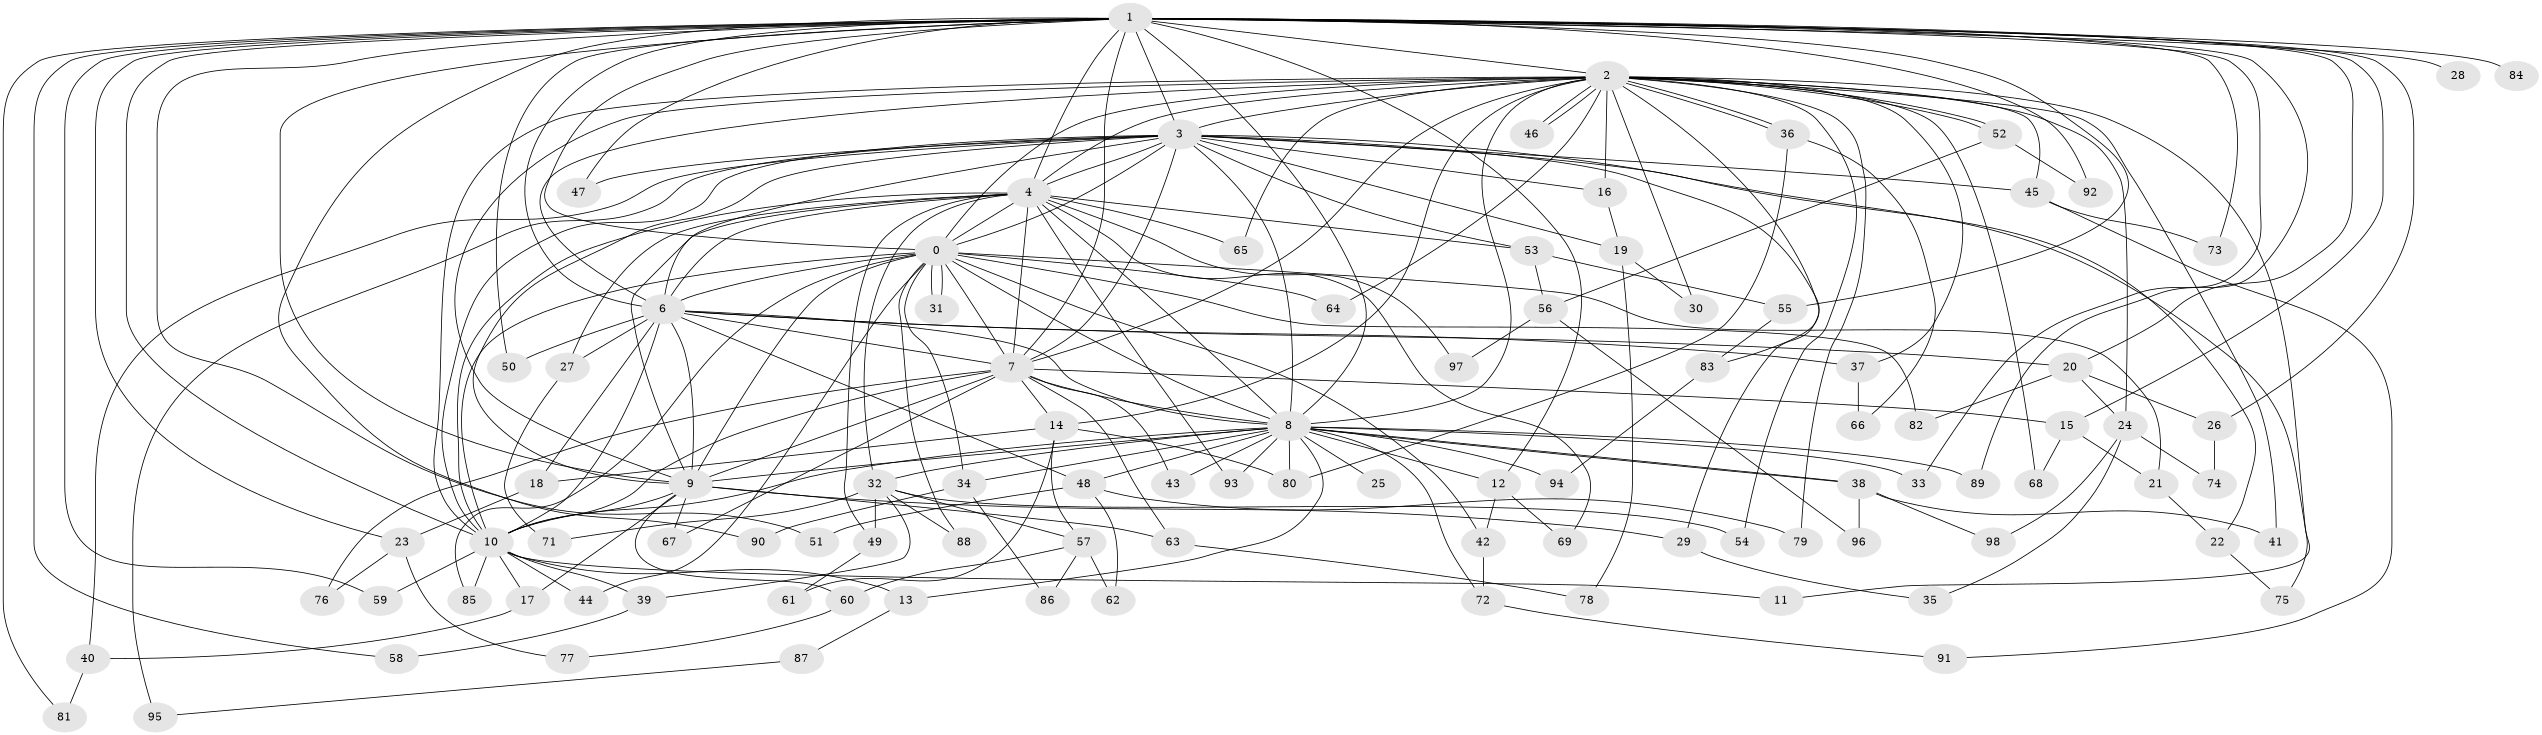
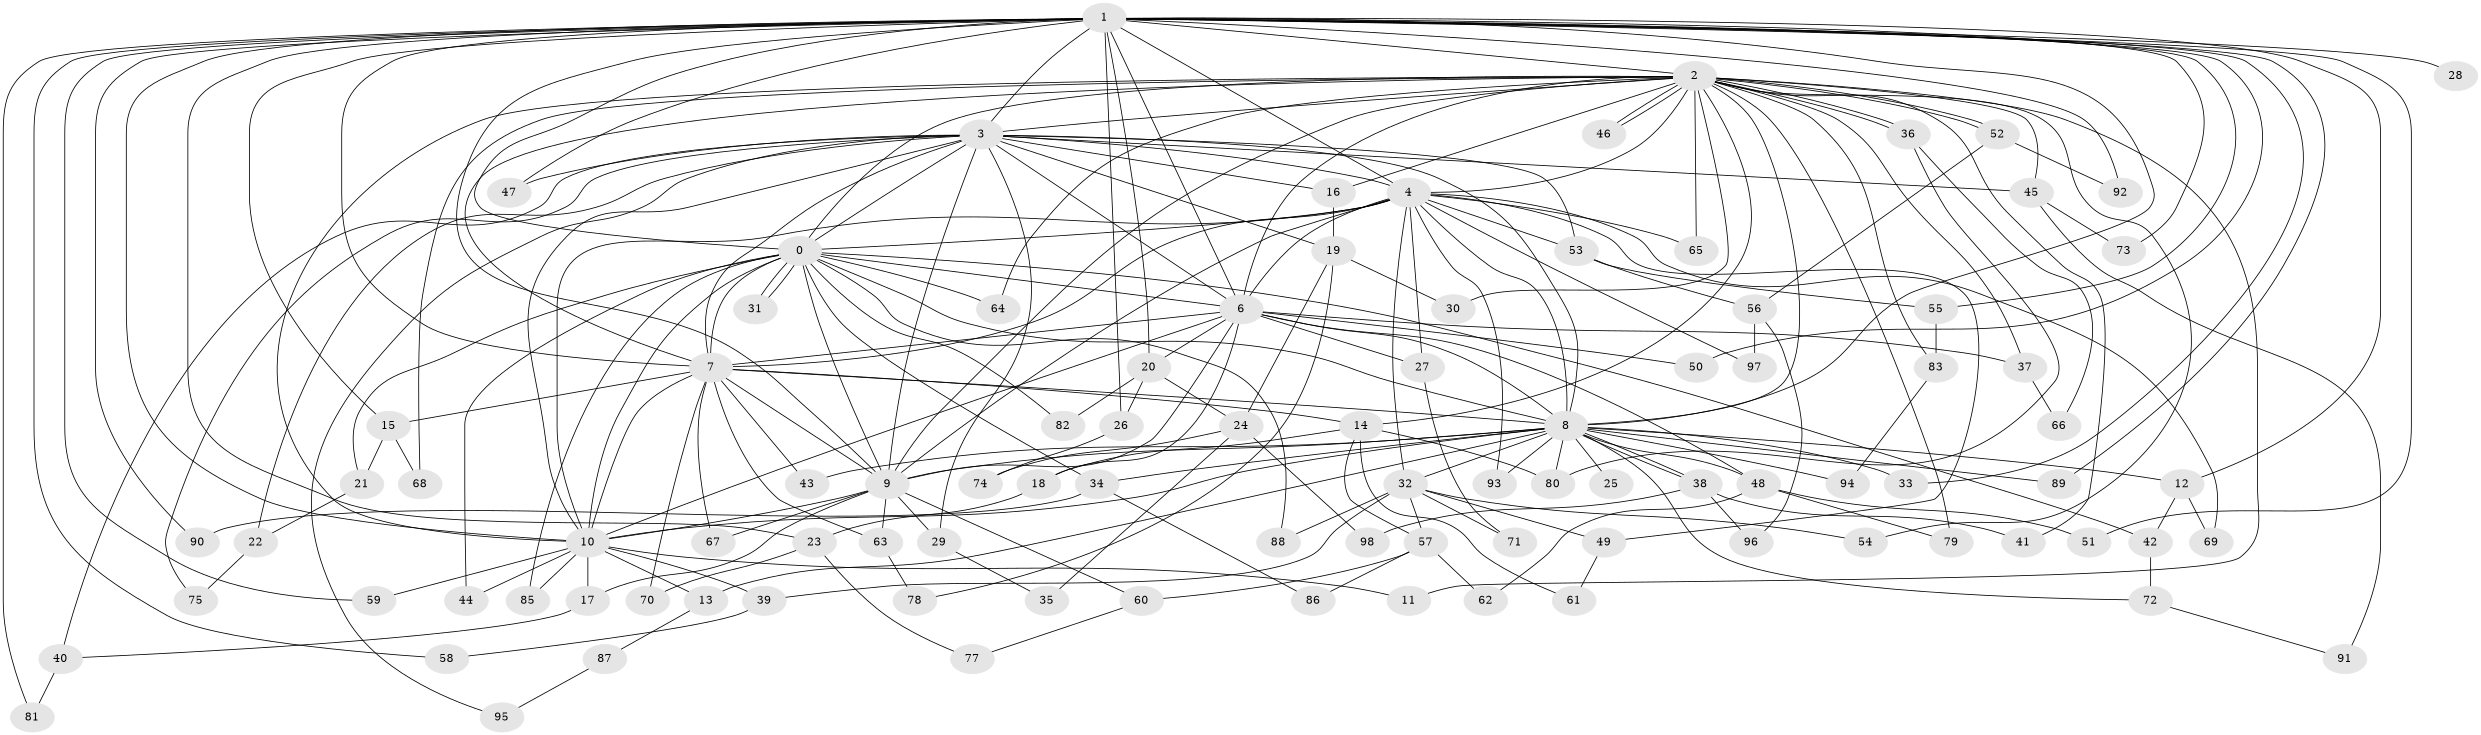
(2517, 76) -> none
(2074, 132) -> (1287, 338)
(322, 601) -> (648, 601)
